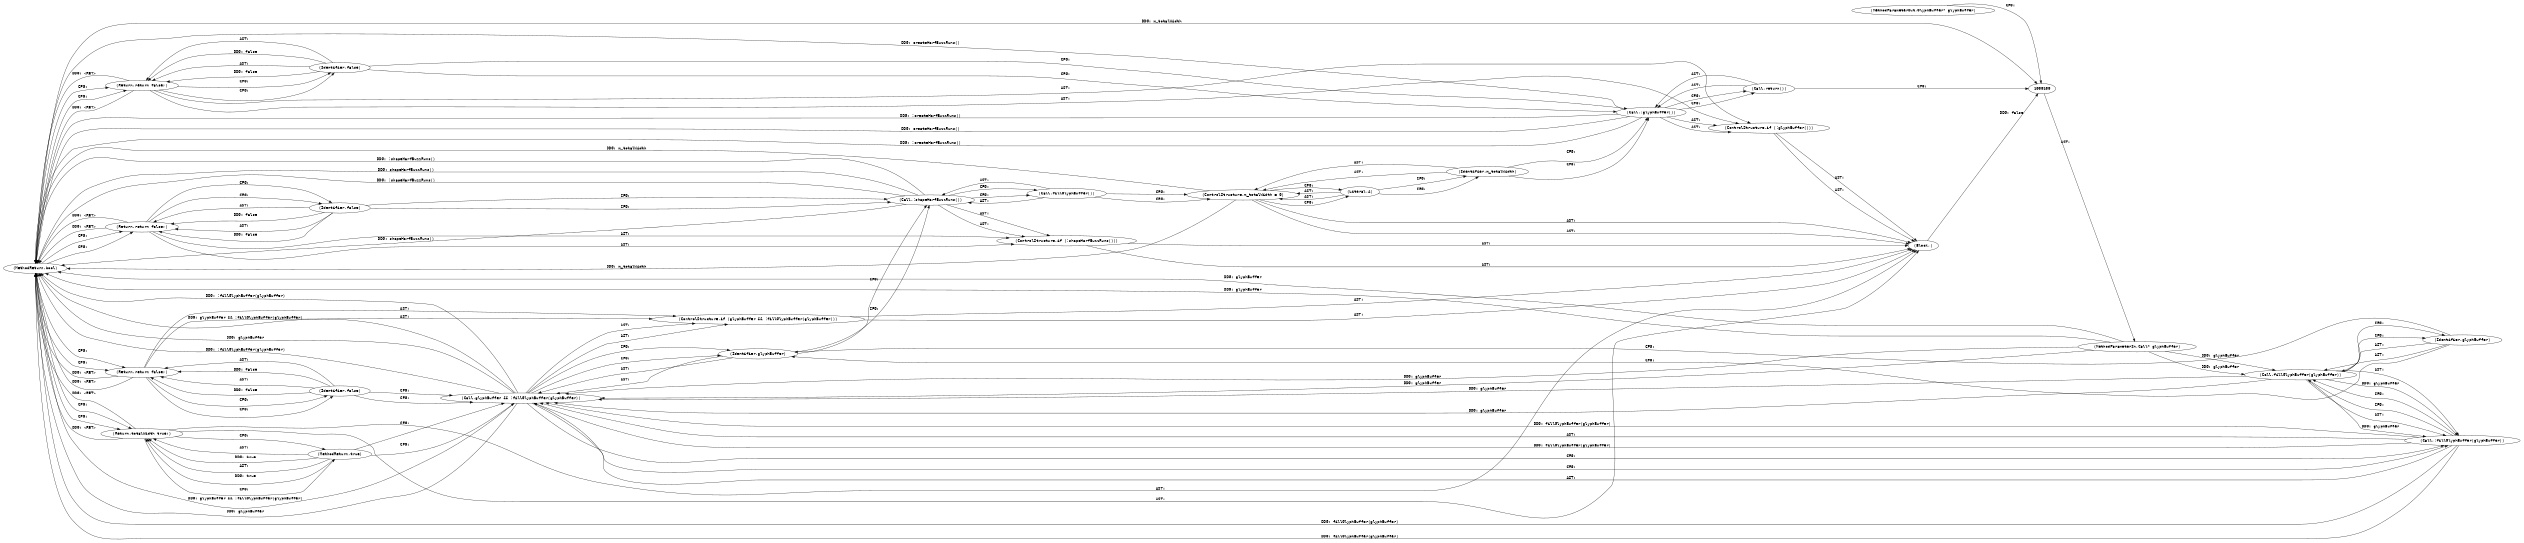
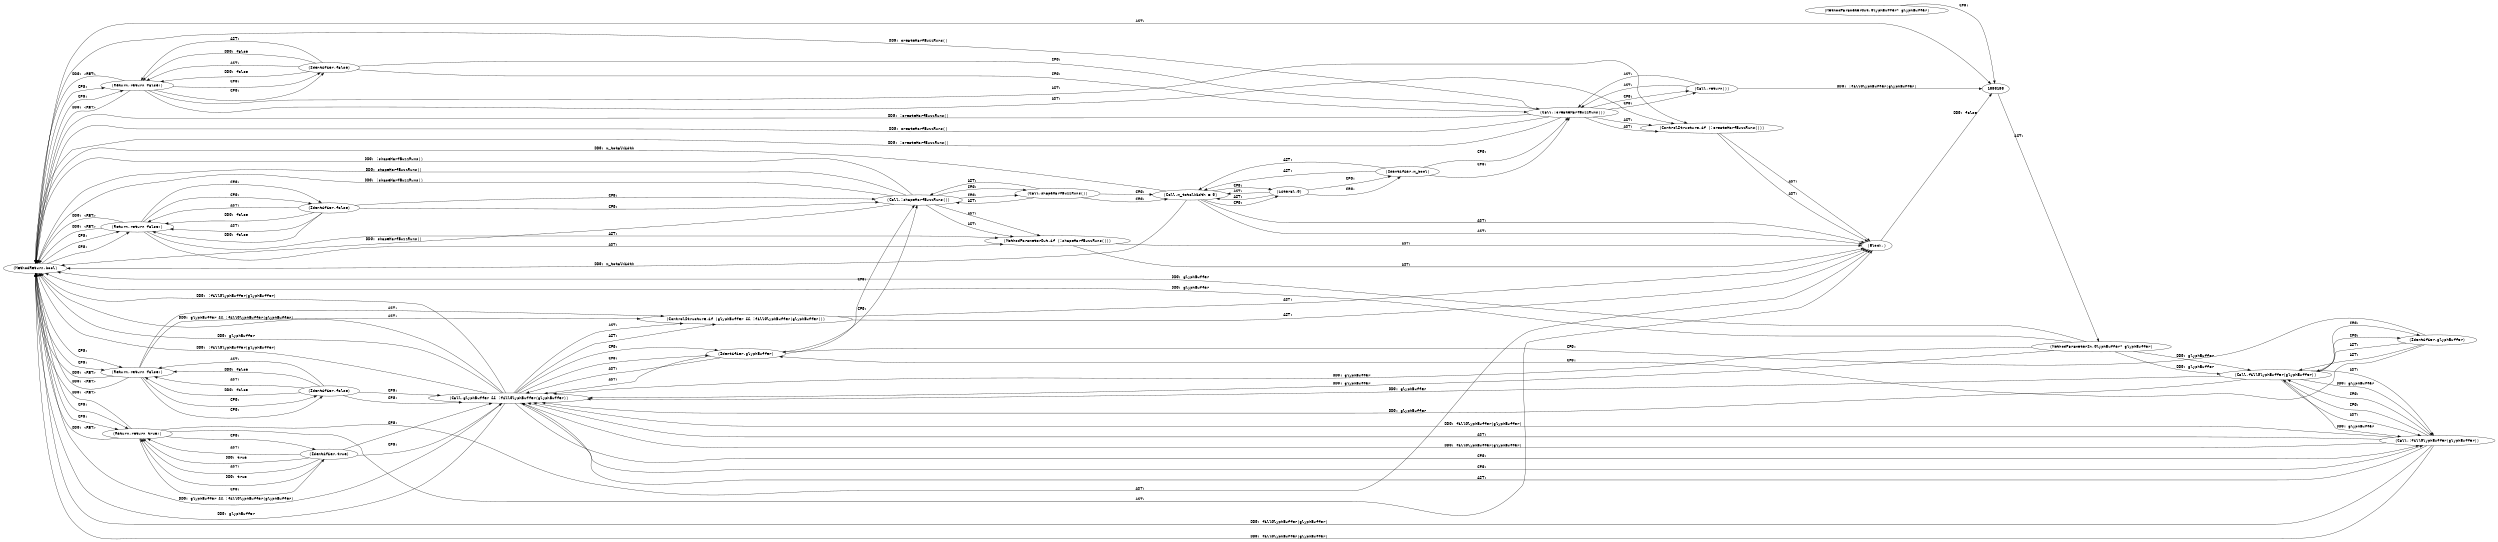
(1162, 21) -> (1141, 21)
(1923, 87) -> (1877, 87)
(1651, 112) -> (1573, 112)
(1769, 128) -> (1712, 128)
(1488, 172) -> (1408, 172)
(1360, 192) -> (1289, 192)
(1067, 194) -> (1057, 194)
(1243, 195) -> (1190, 195)
(1067, 241) -> (1057, 241)
(2137, 347) -> (2101, 347)
(142, 434) -> (137, 434)
(340, 454) -> (329, 454)
